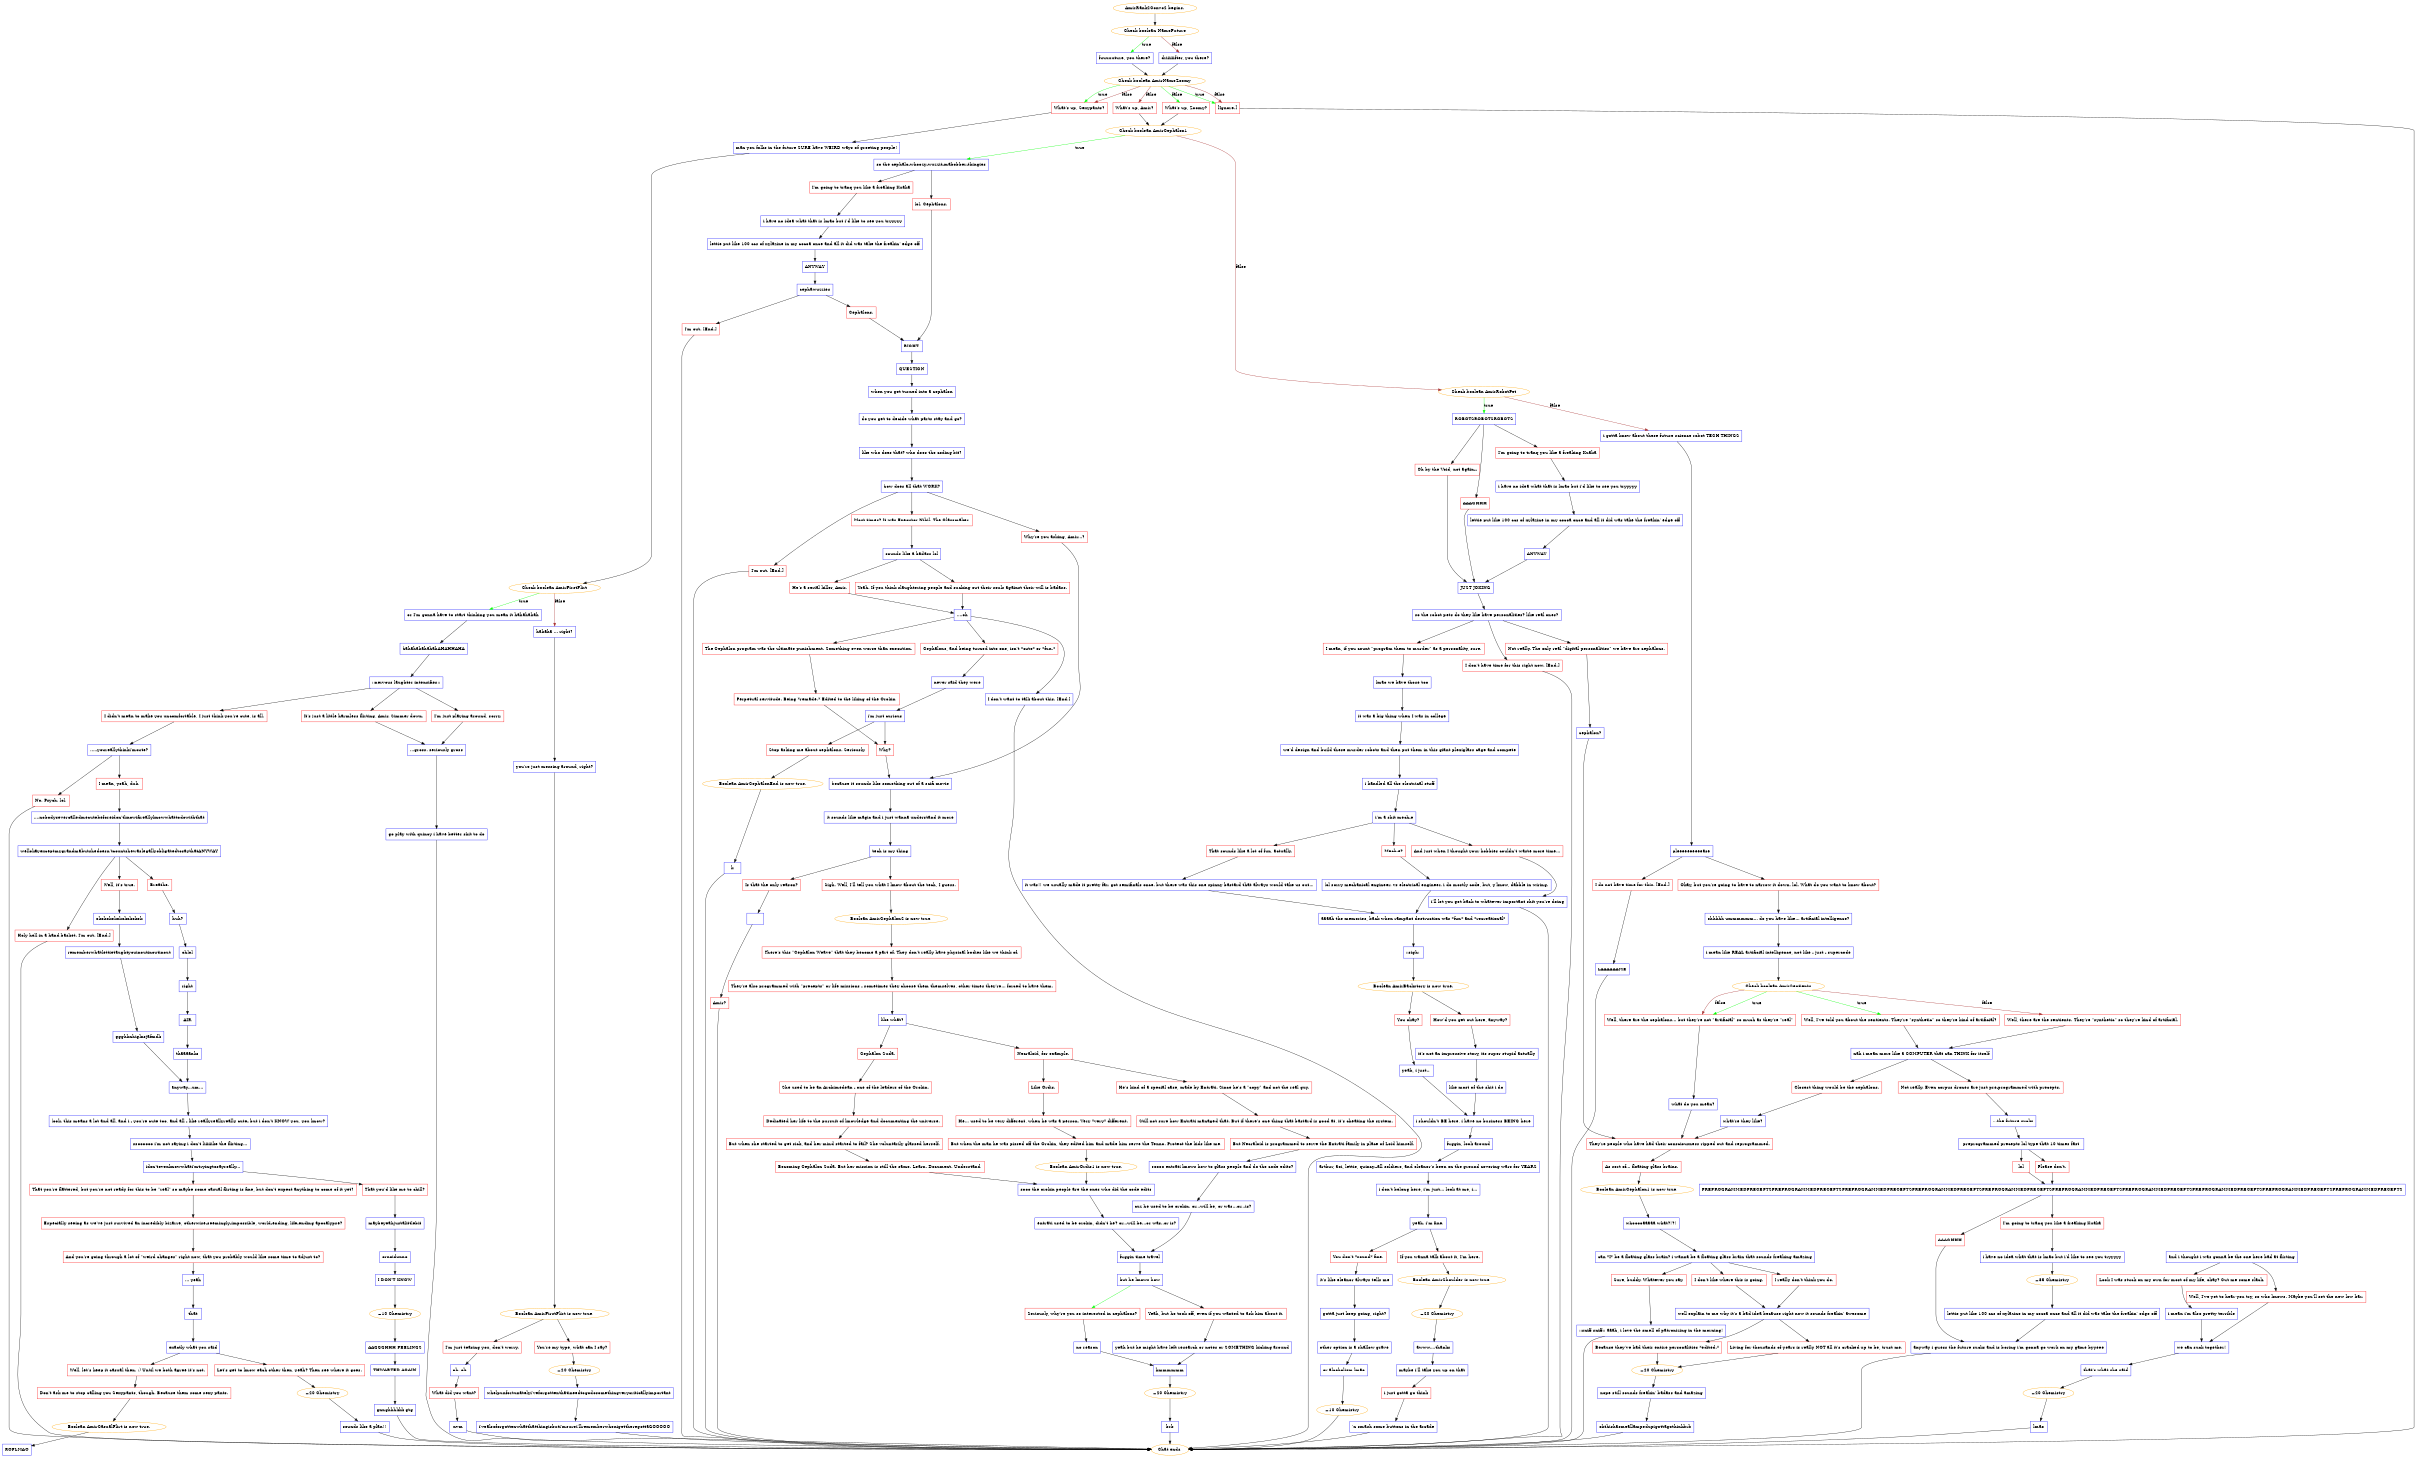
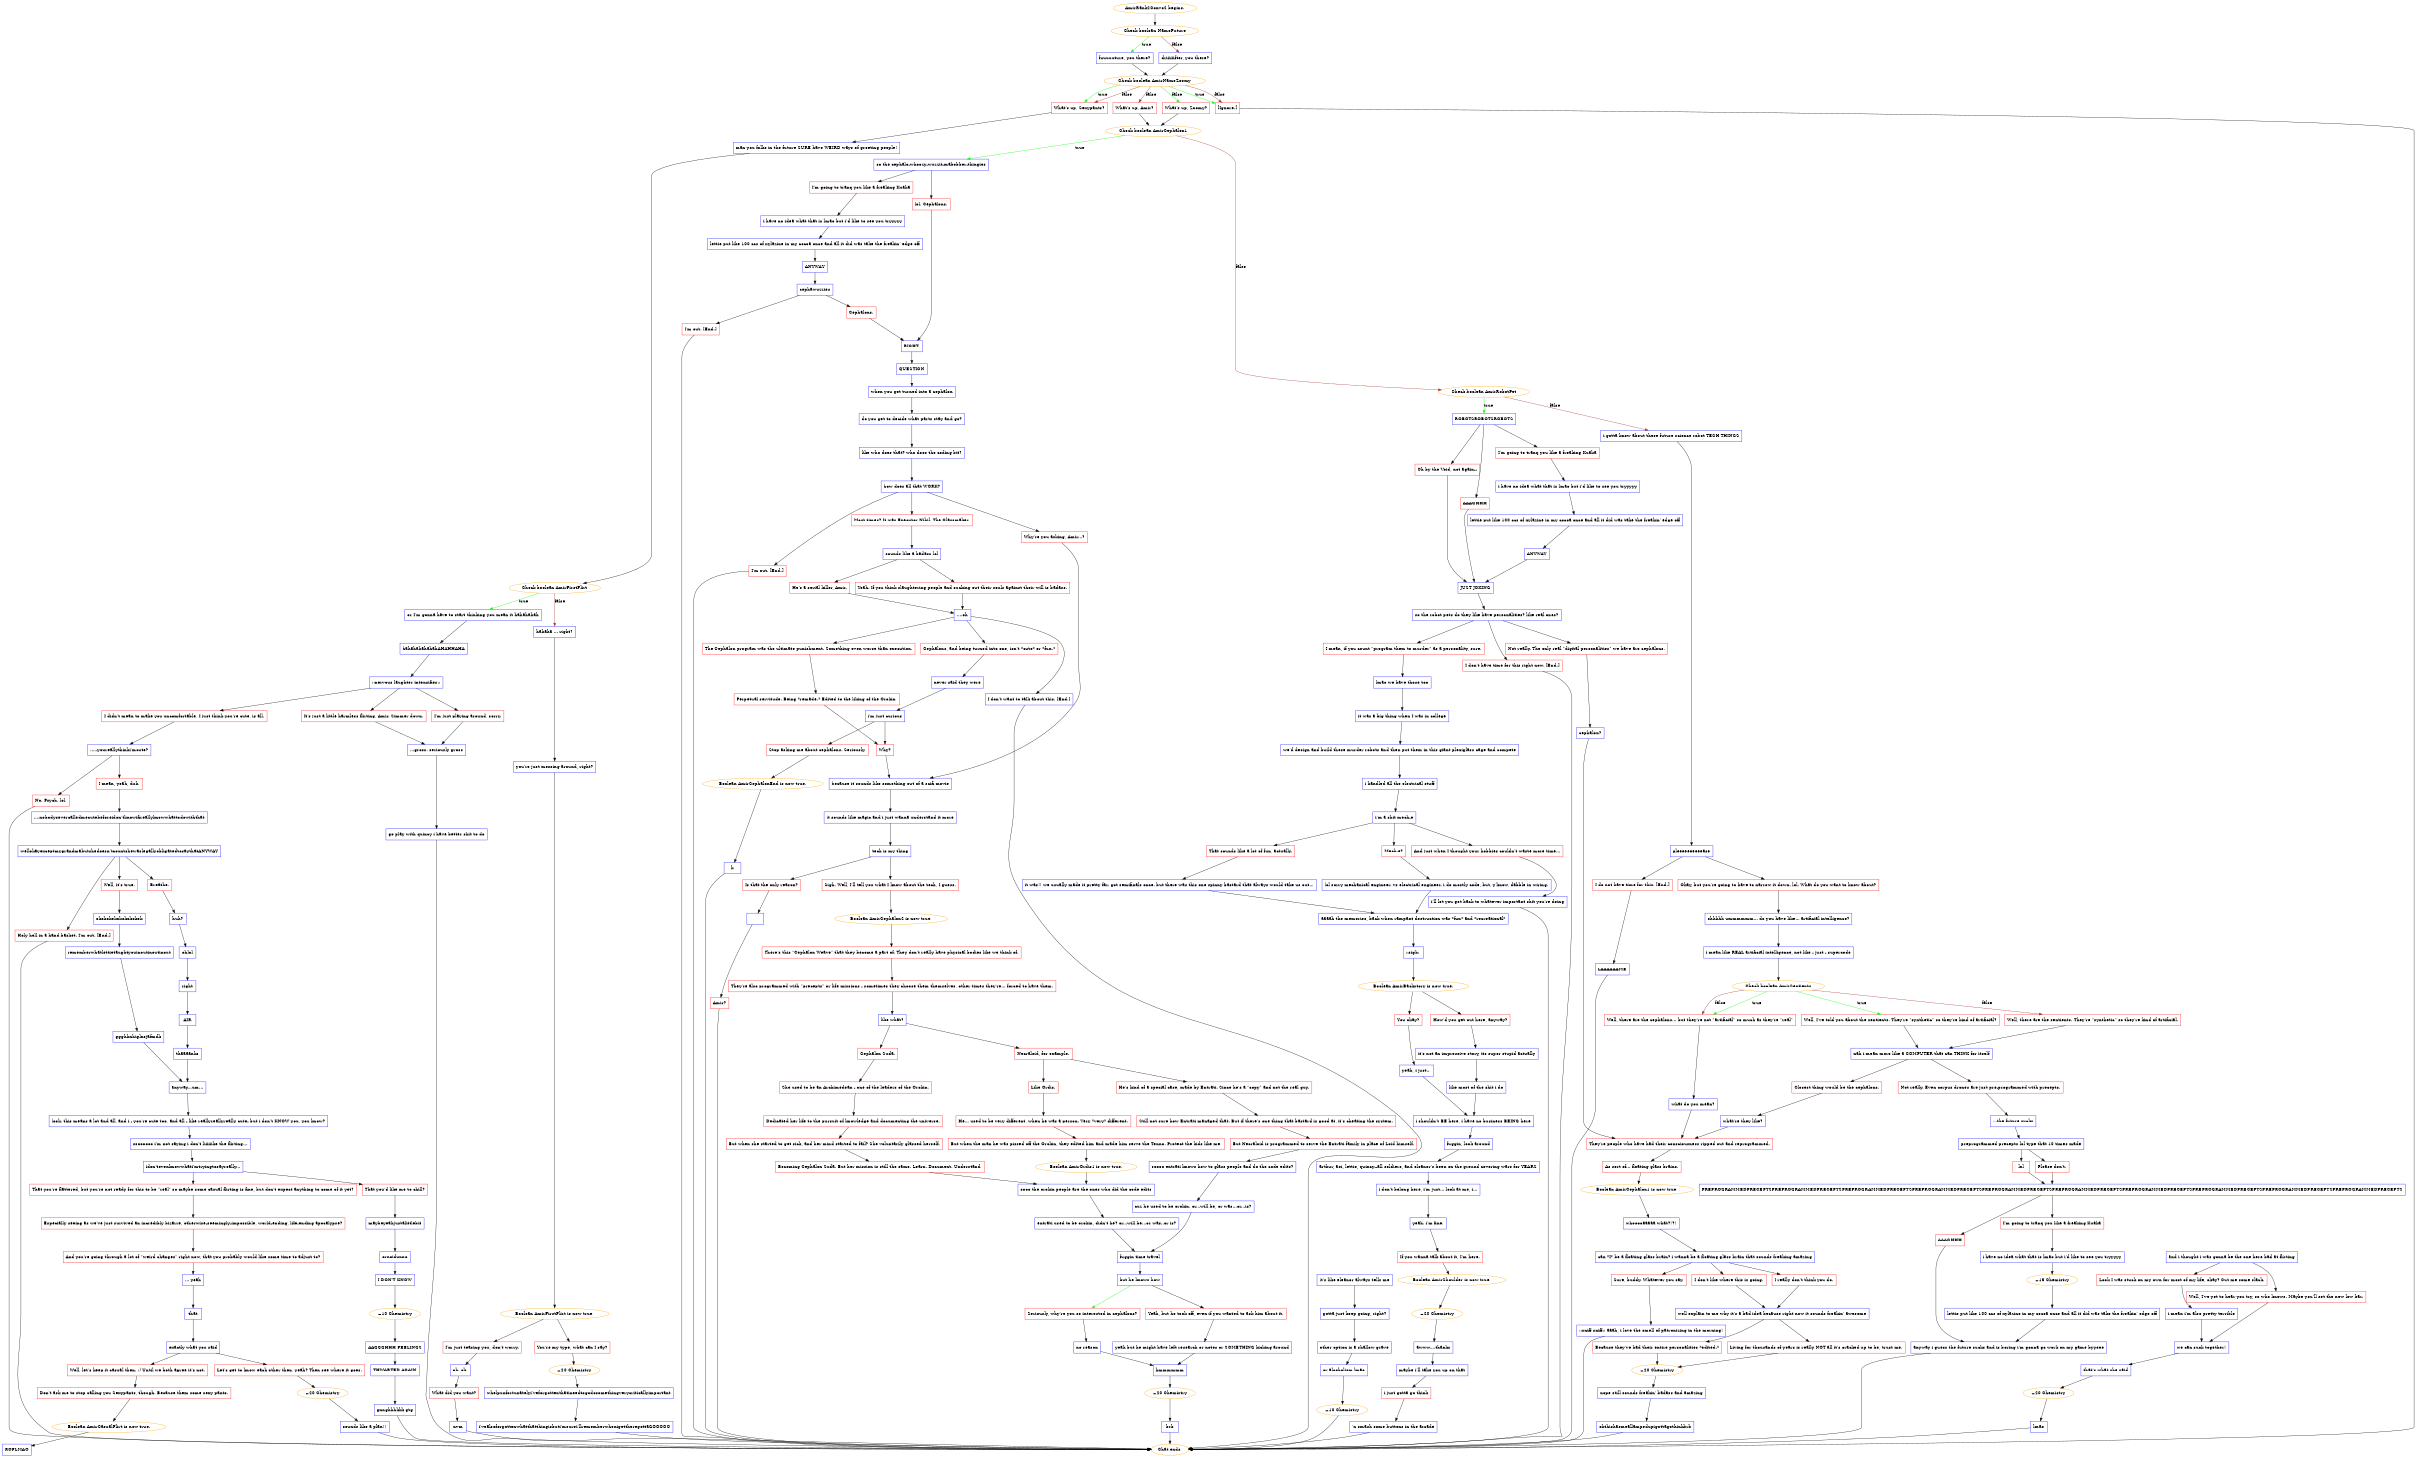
(2021, 1144) -> (2021, 1144)
(1358, 1257) -> none
(2052, 1280) -> (2052, 1280)
